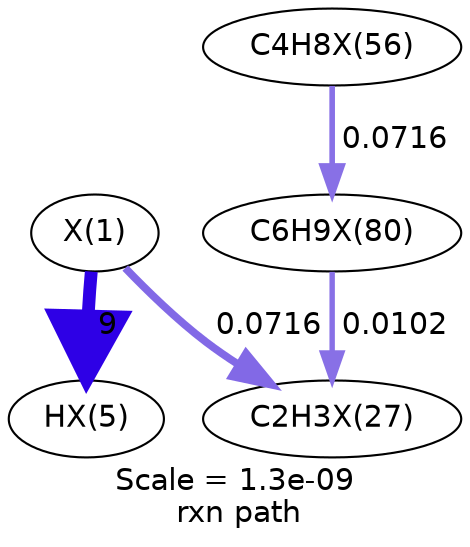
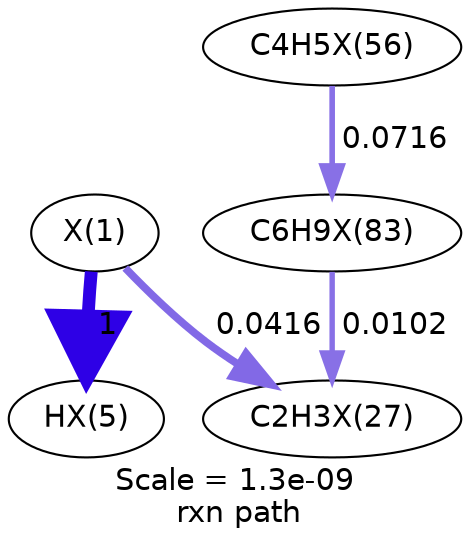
(332, 47) -> (332, 47)
(332, 233) -> (332, 233)
(103, 326) -> (103, 326)
(265, 326) -> (265, 326)
